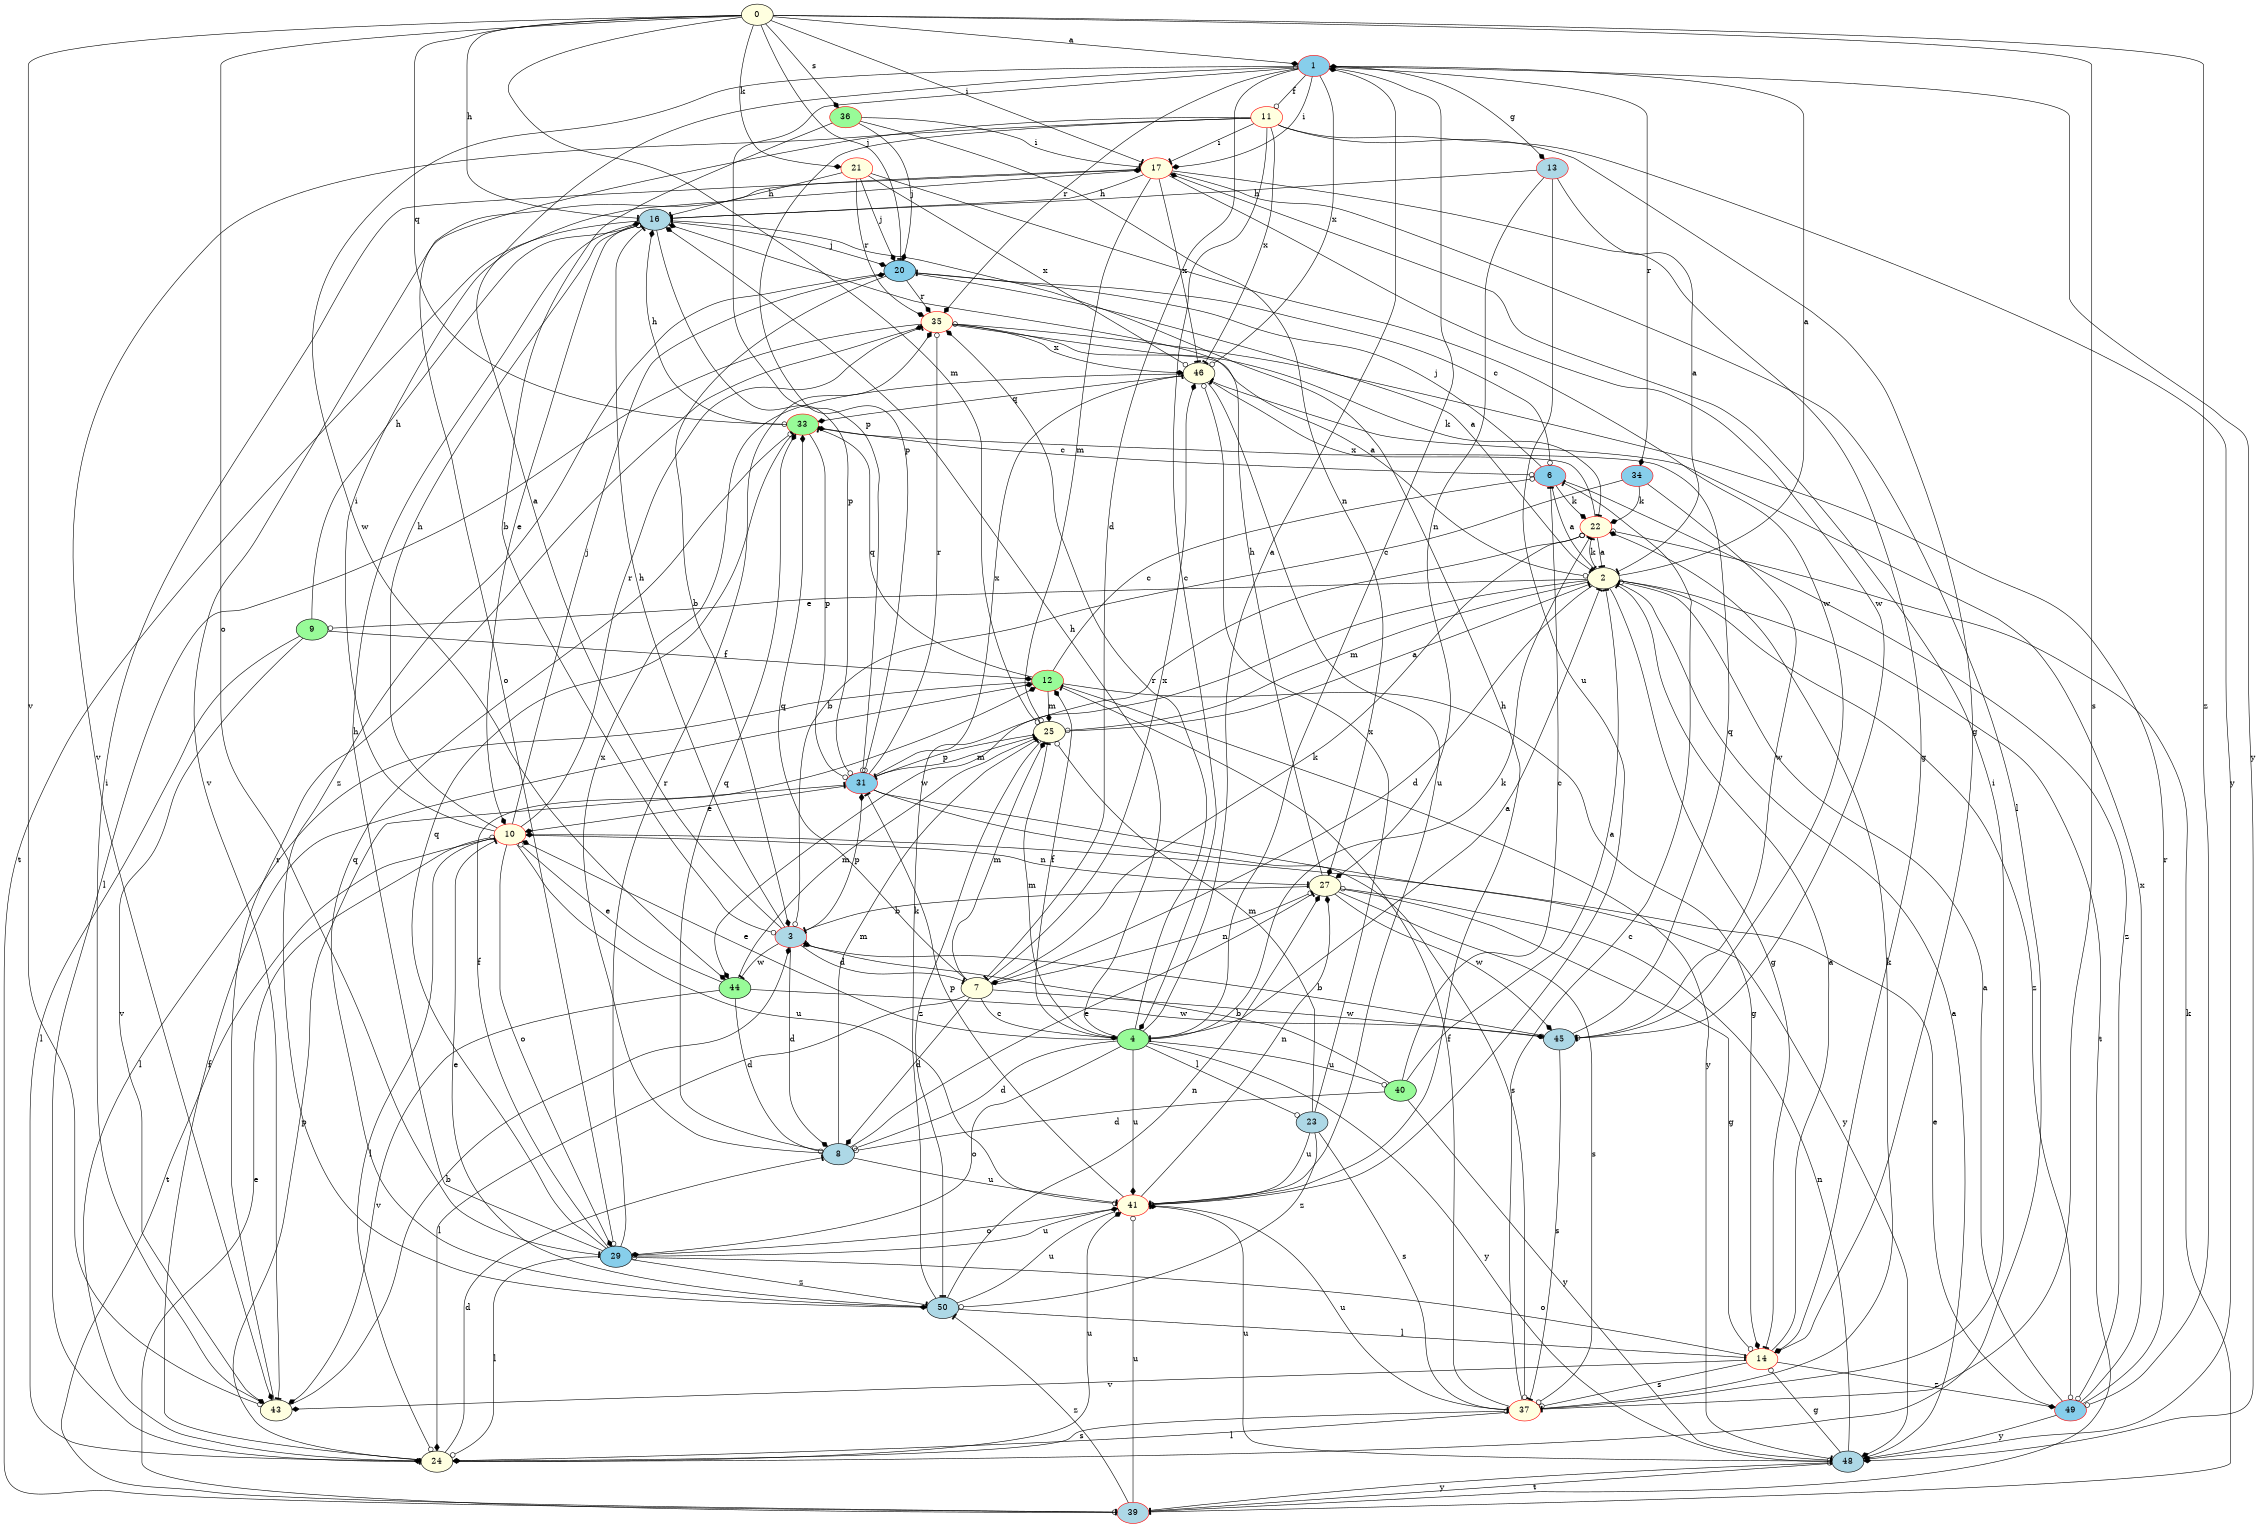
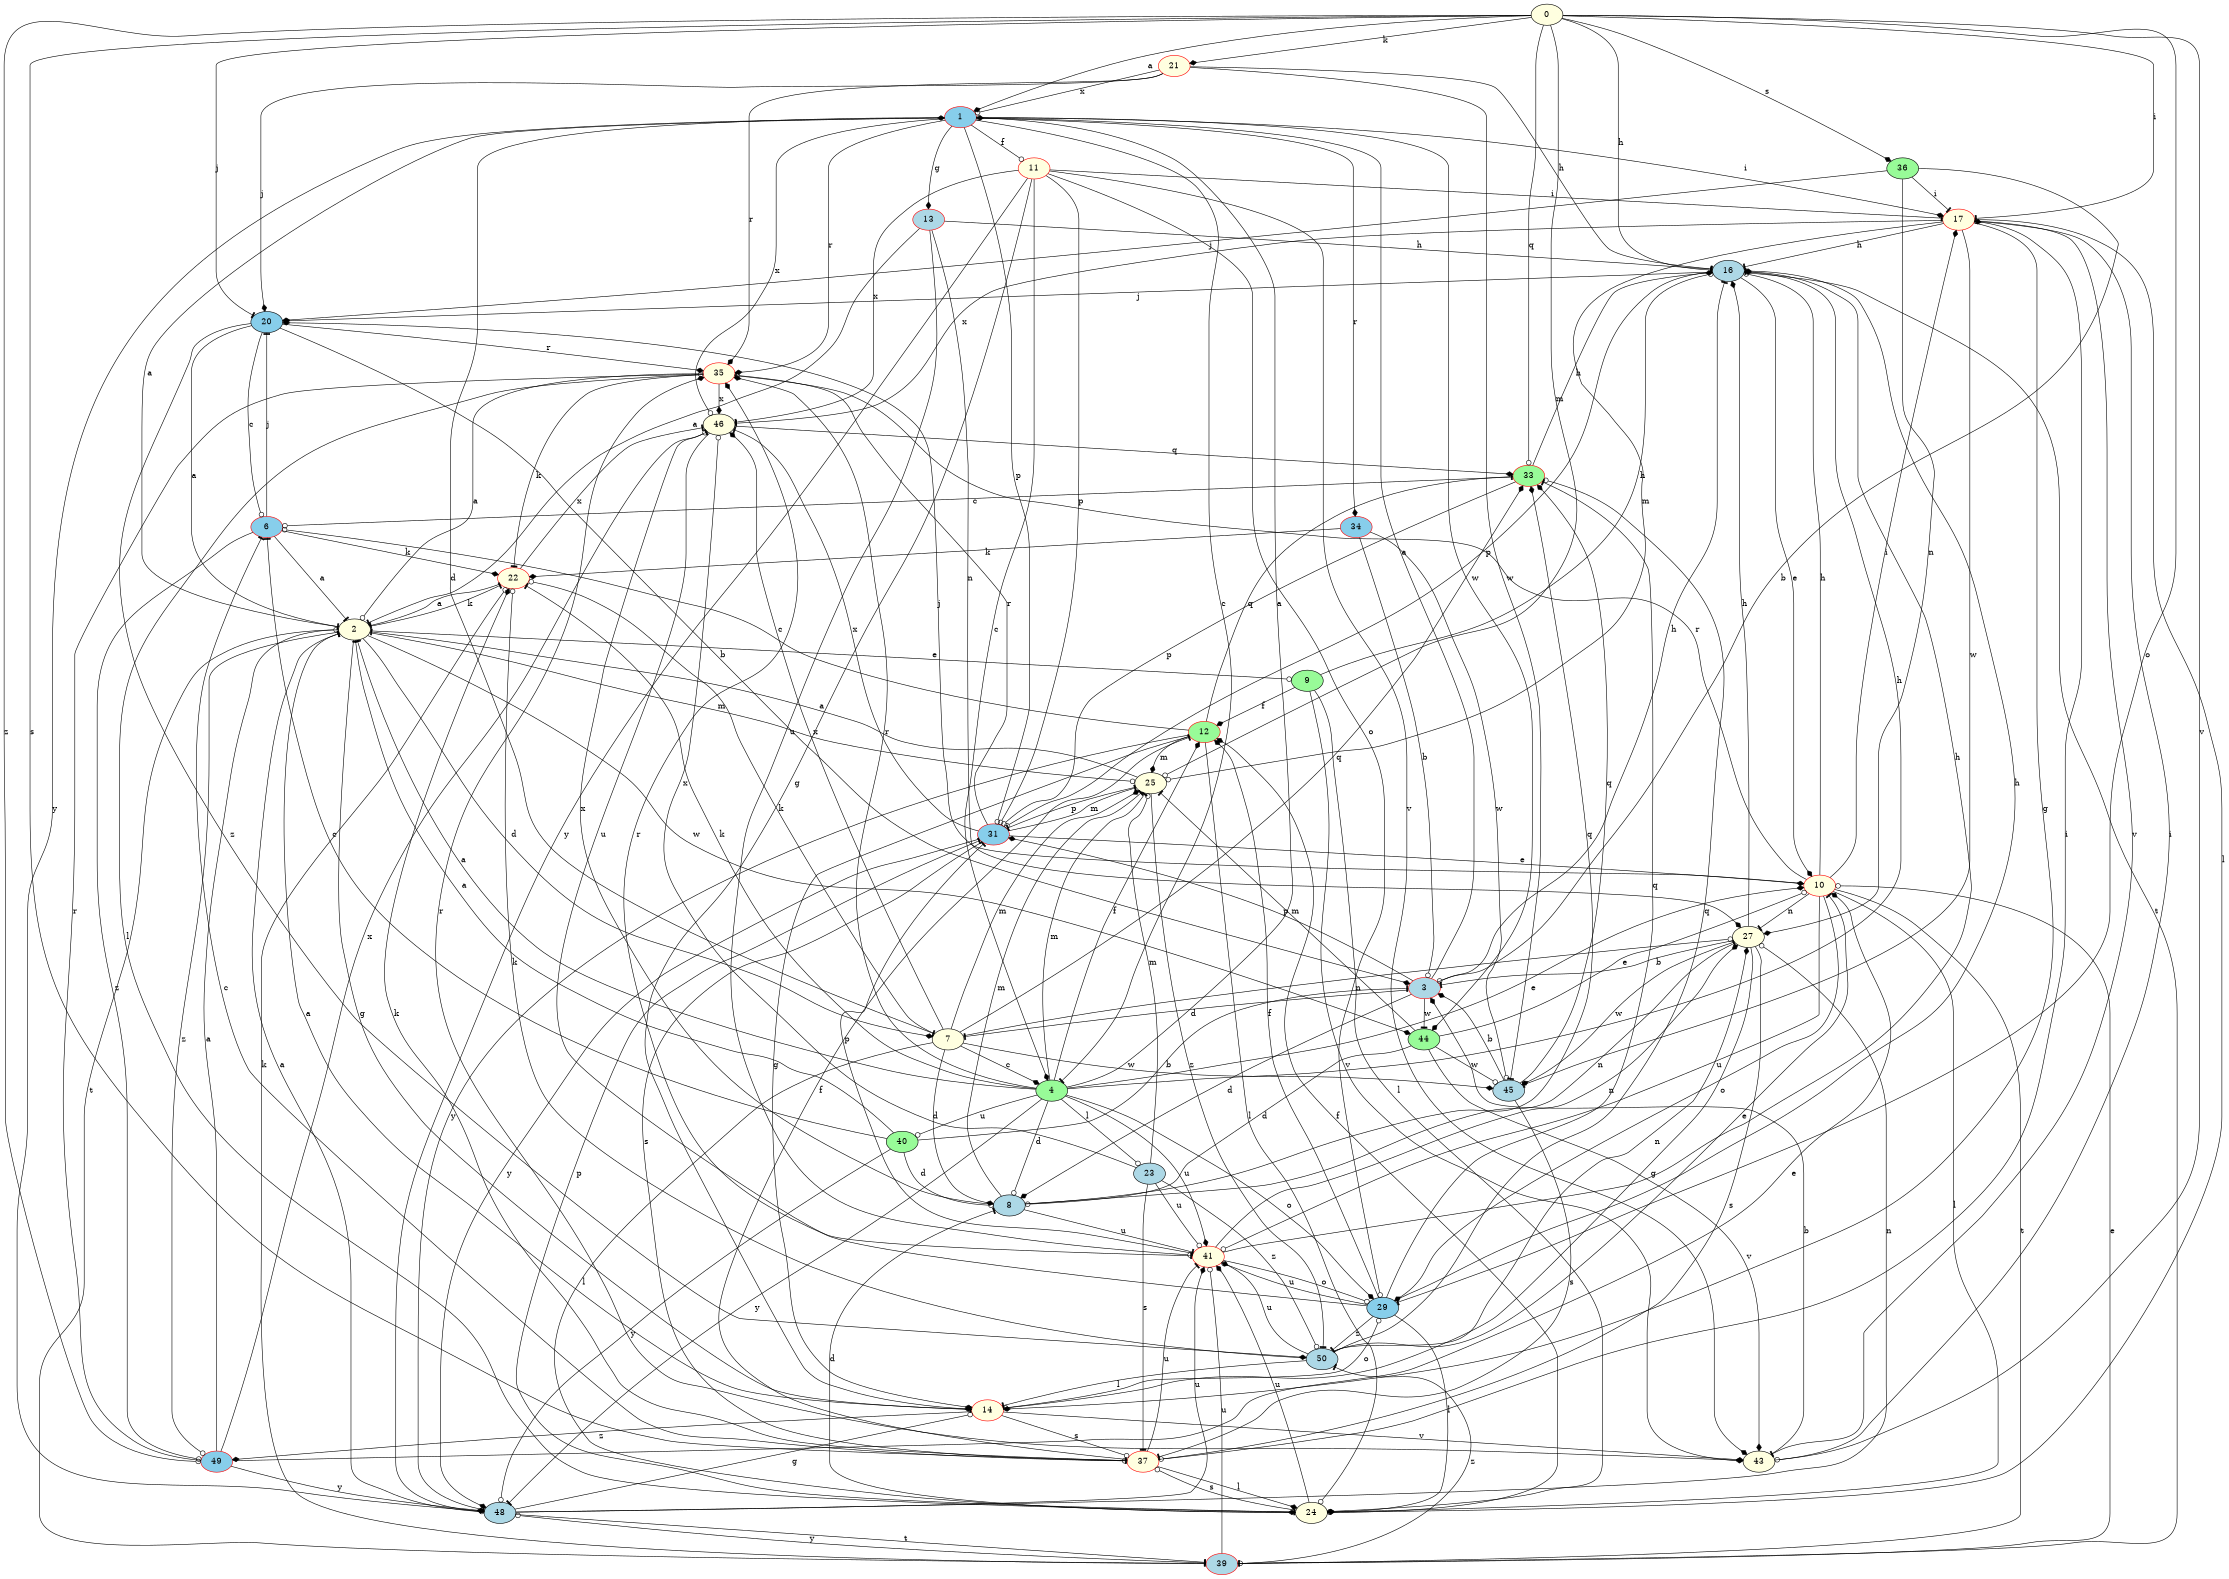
(846, 117) -> (1903, 168)
(1026, 270) -> (1070, 91)
(1087, 1014) -> (1601, 1065)
